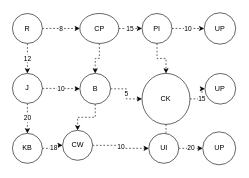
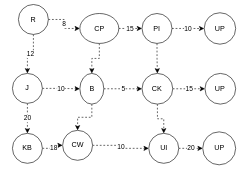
(27, 29) -> (33, 20)
(95, 89) -> (92, 89)
(166, 99) -> (157, 89)
